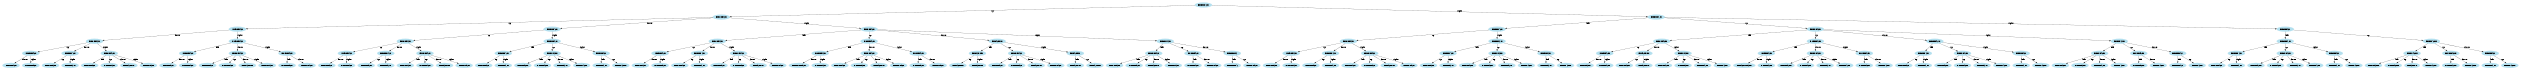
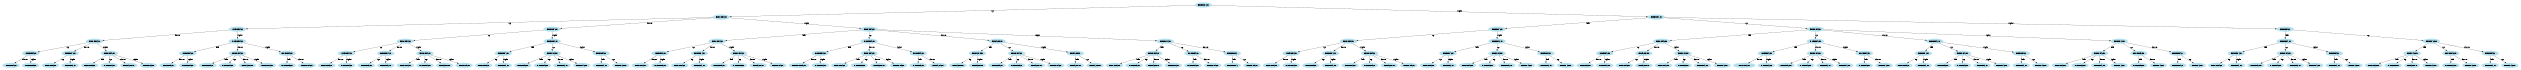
(938, 65) -> (938, 65)
(1744, 65) -> (1744, 65)
(2393, 65) -> (2393, 65)
